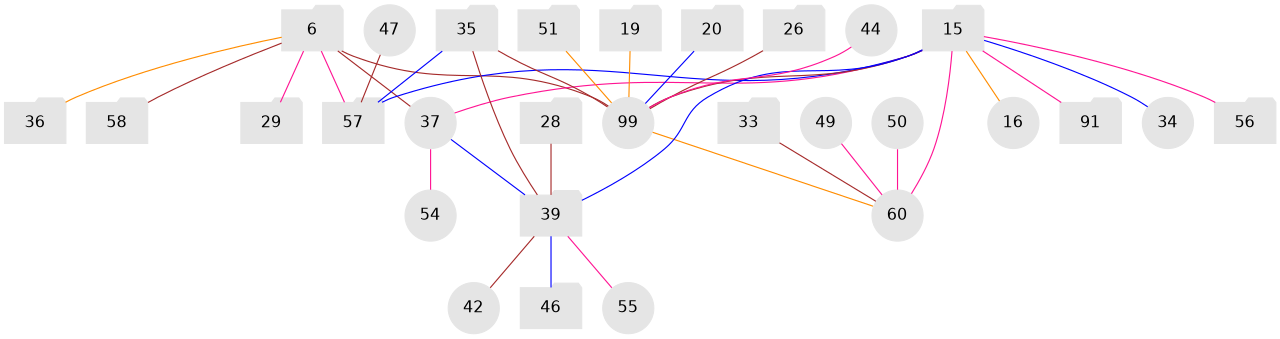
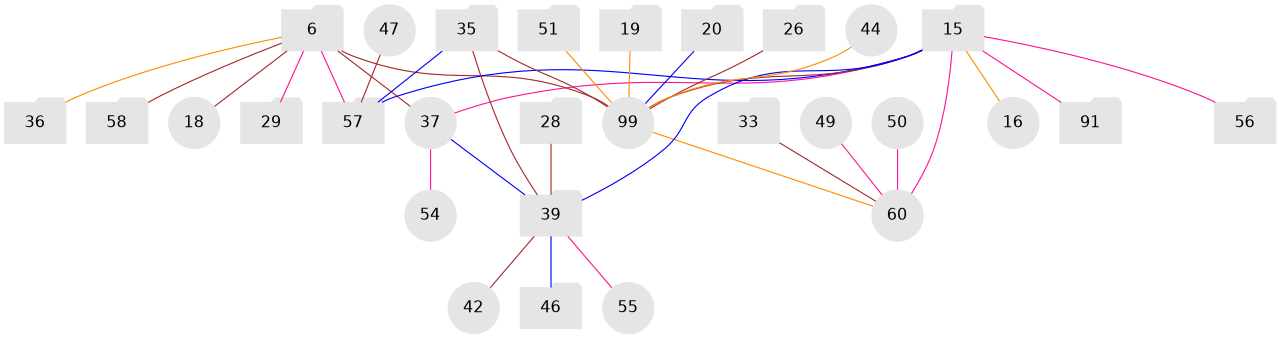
(751, 78) -> (751, 78)
none -> (194, 123)
(1168, 123) -> none
